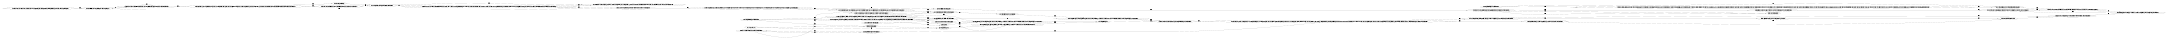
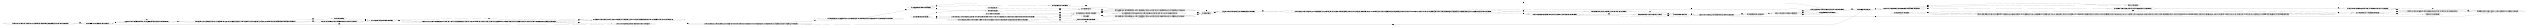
none -> (1755, 14)
none -> (2433, 14)
(2008, 19) -> (1680, 14)
(811, 27) -> (956, 10)
